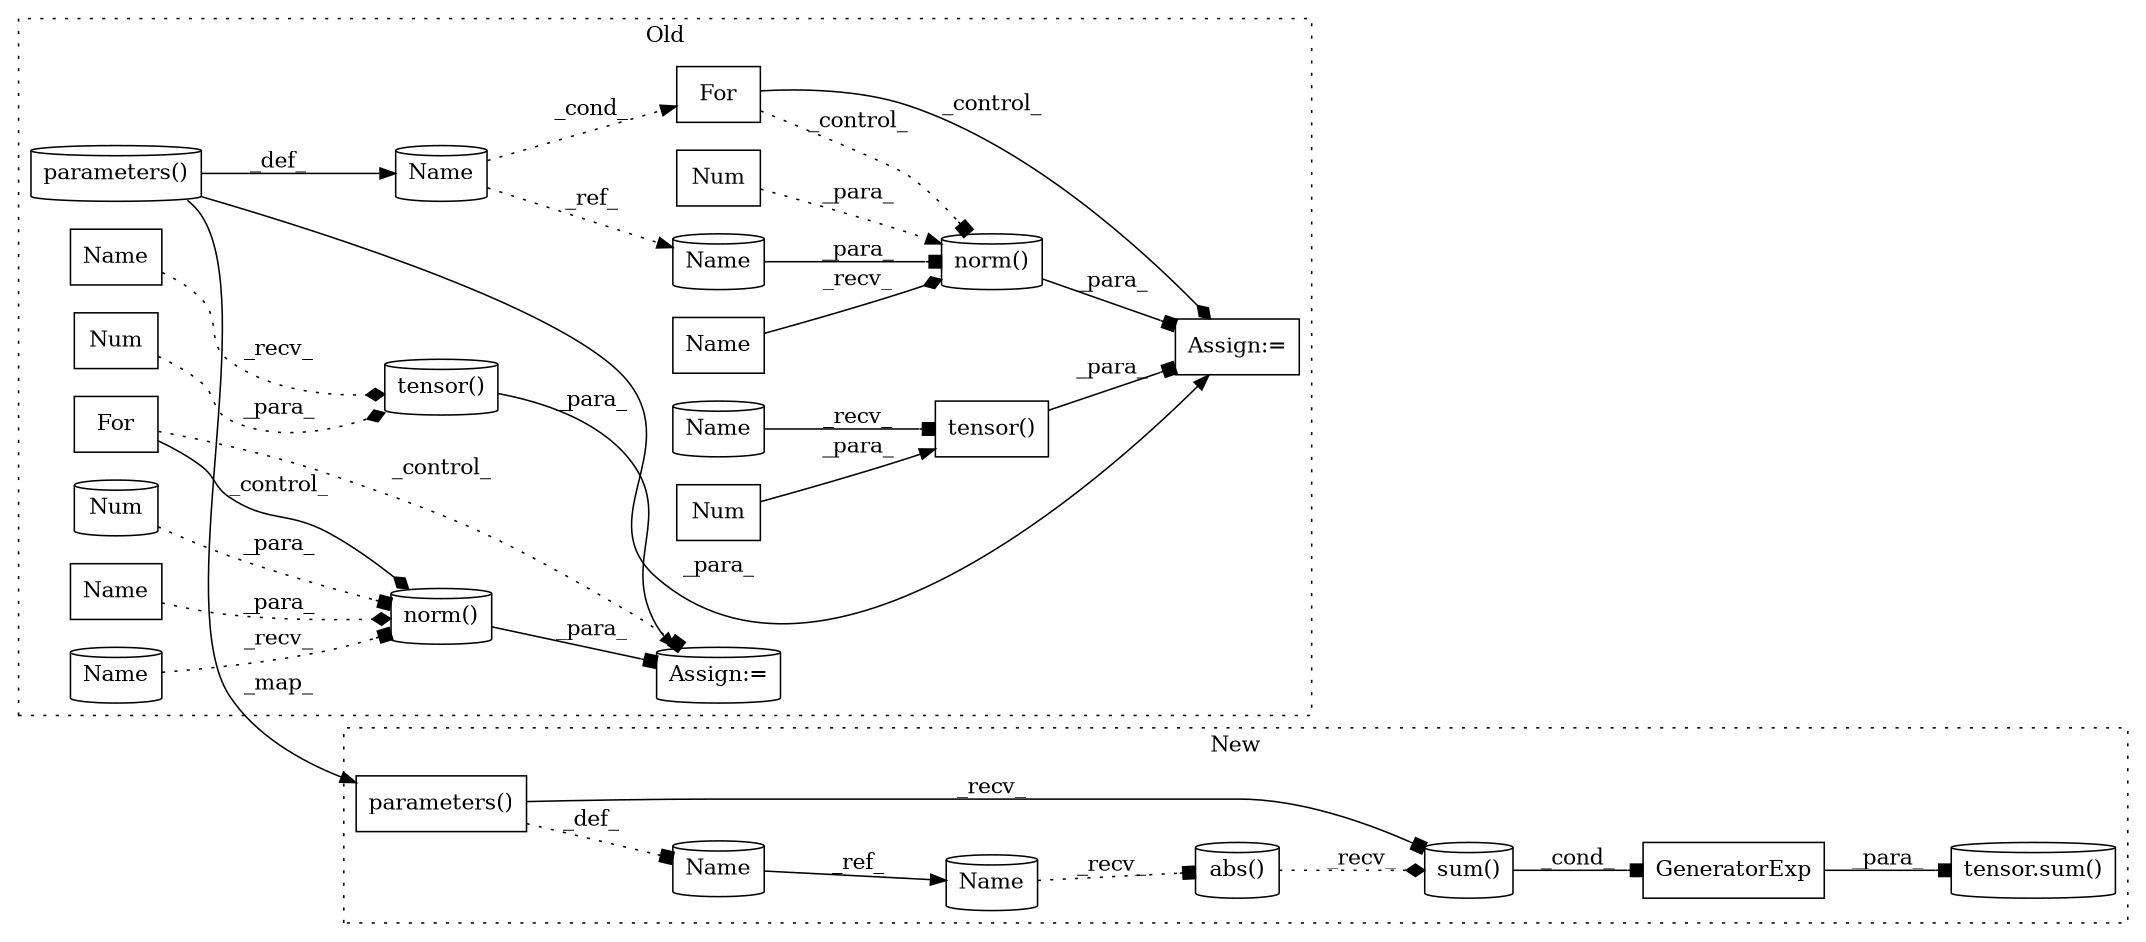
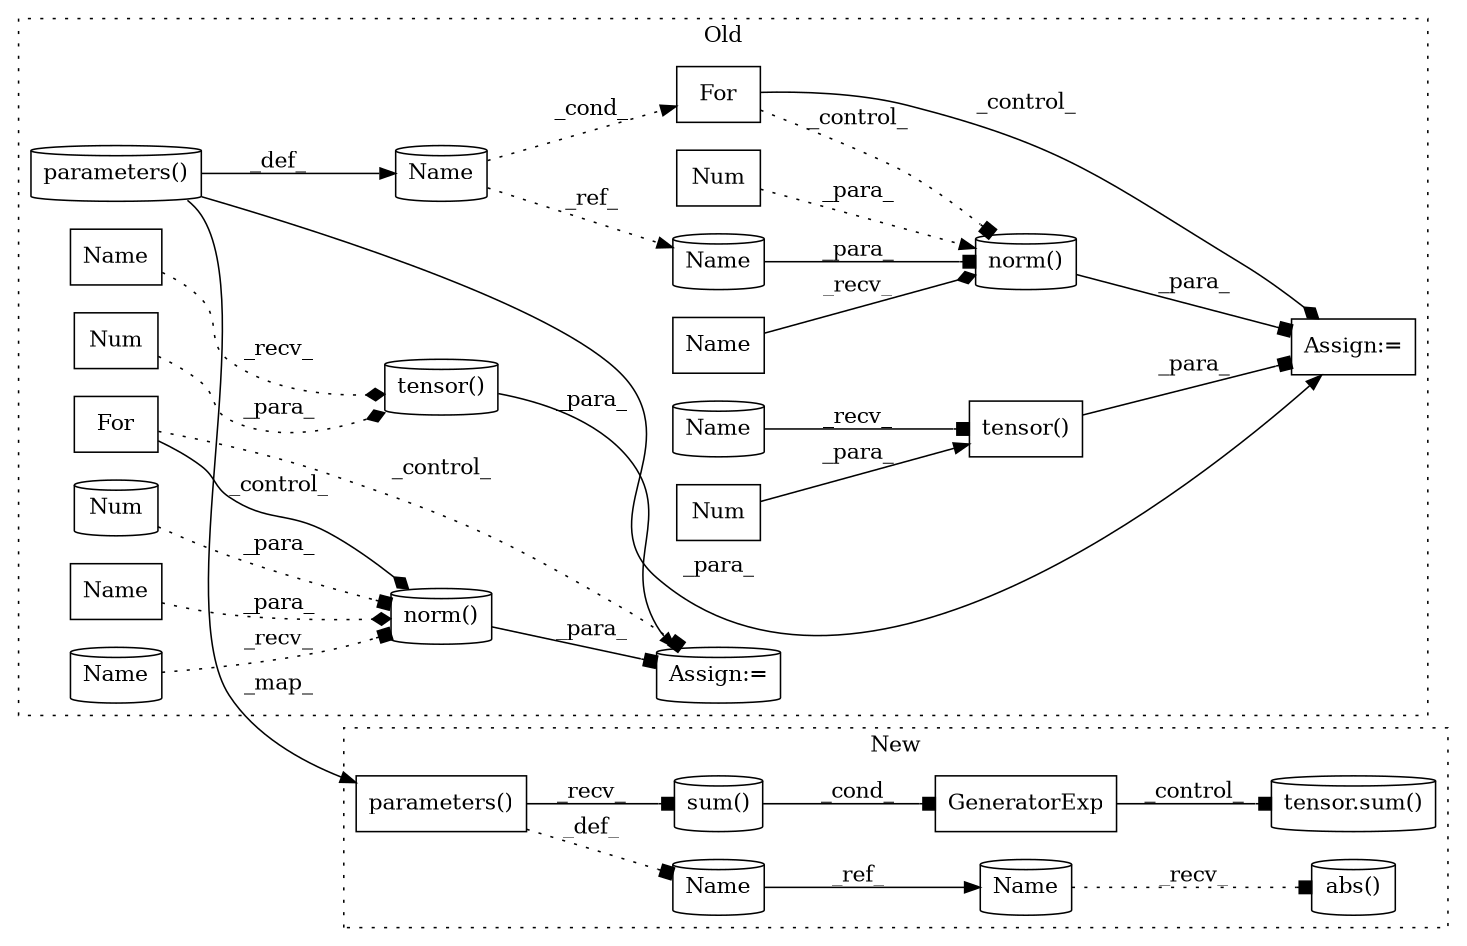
(1888, 859) -> (1194, 792)
(1343, 870) -> none
